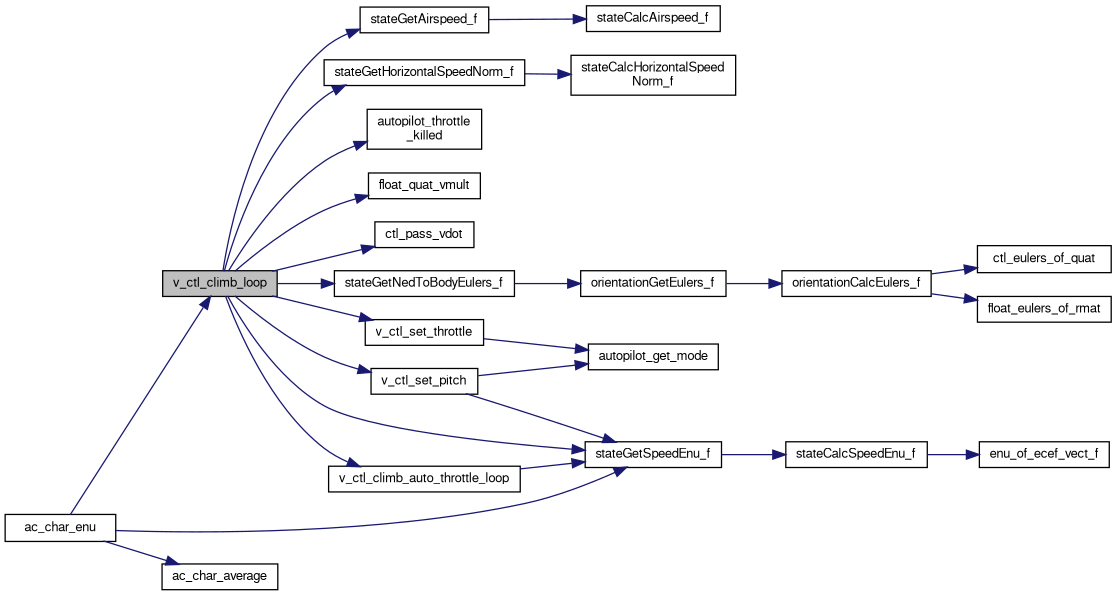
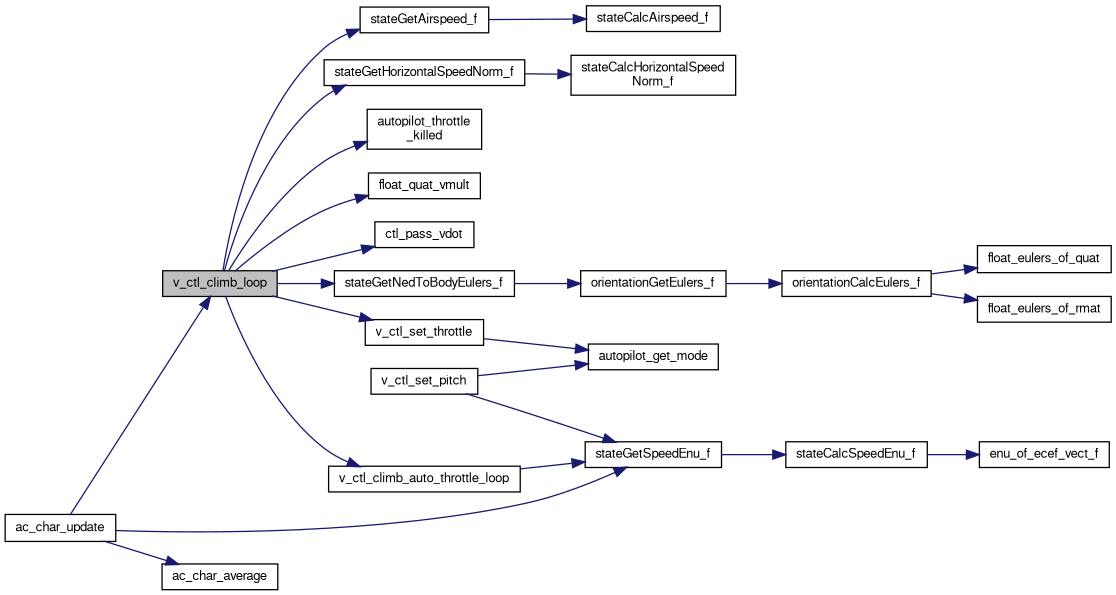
(1044, 259) -> (1044, 259)
(293, 339) -> none
(374, 422) -> none
(60, 528) -> (60, 528)
